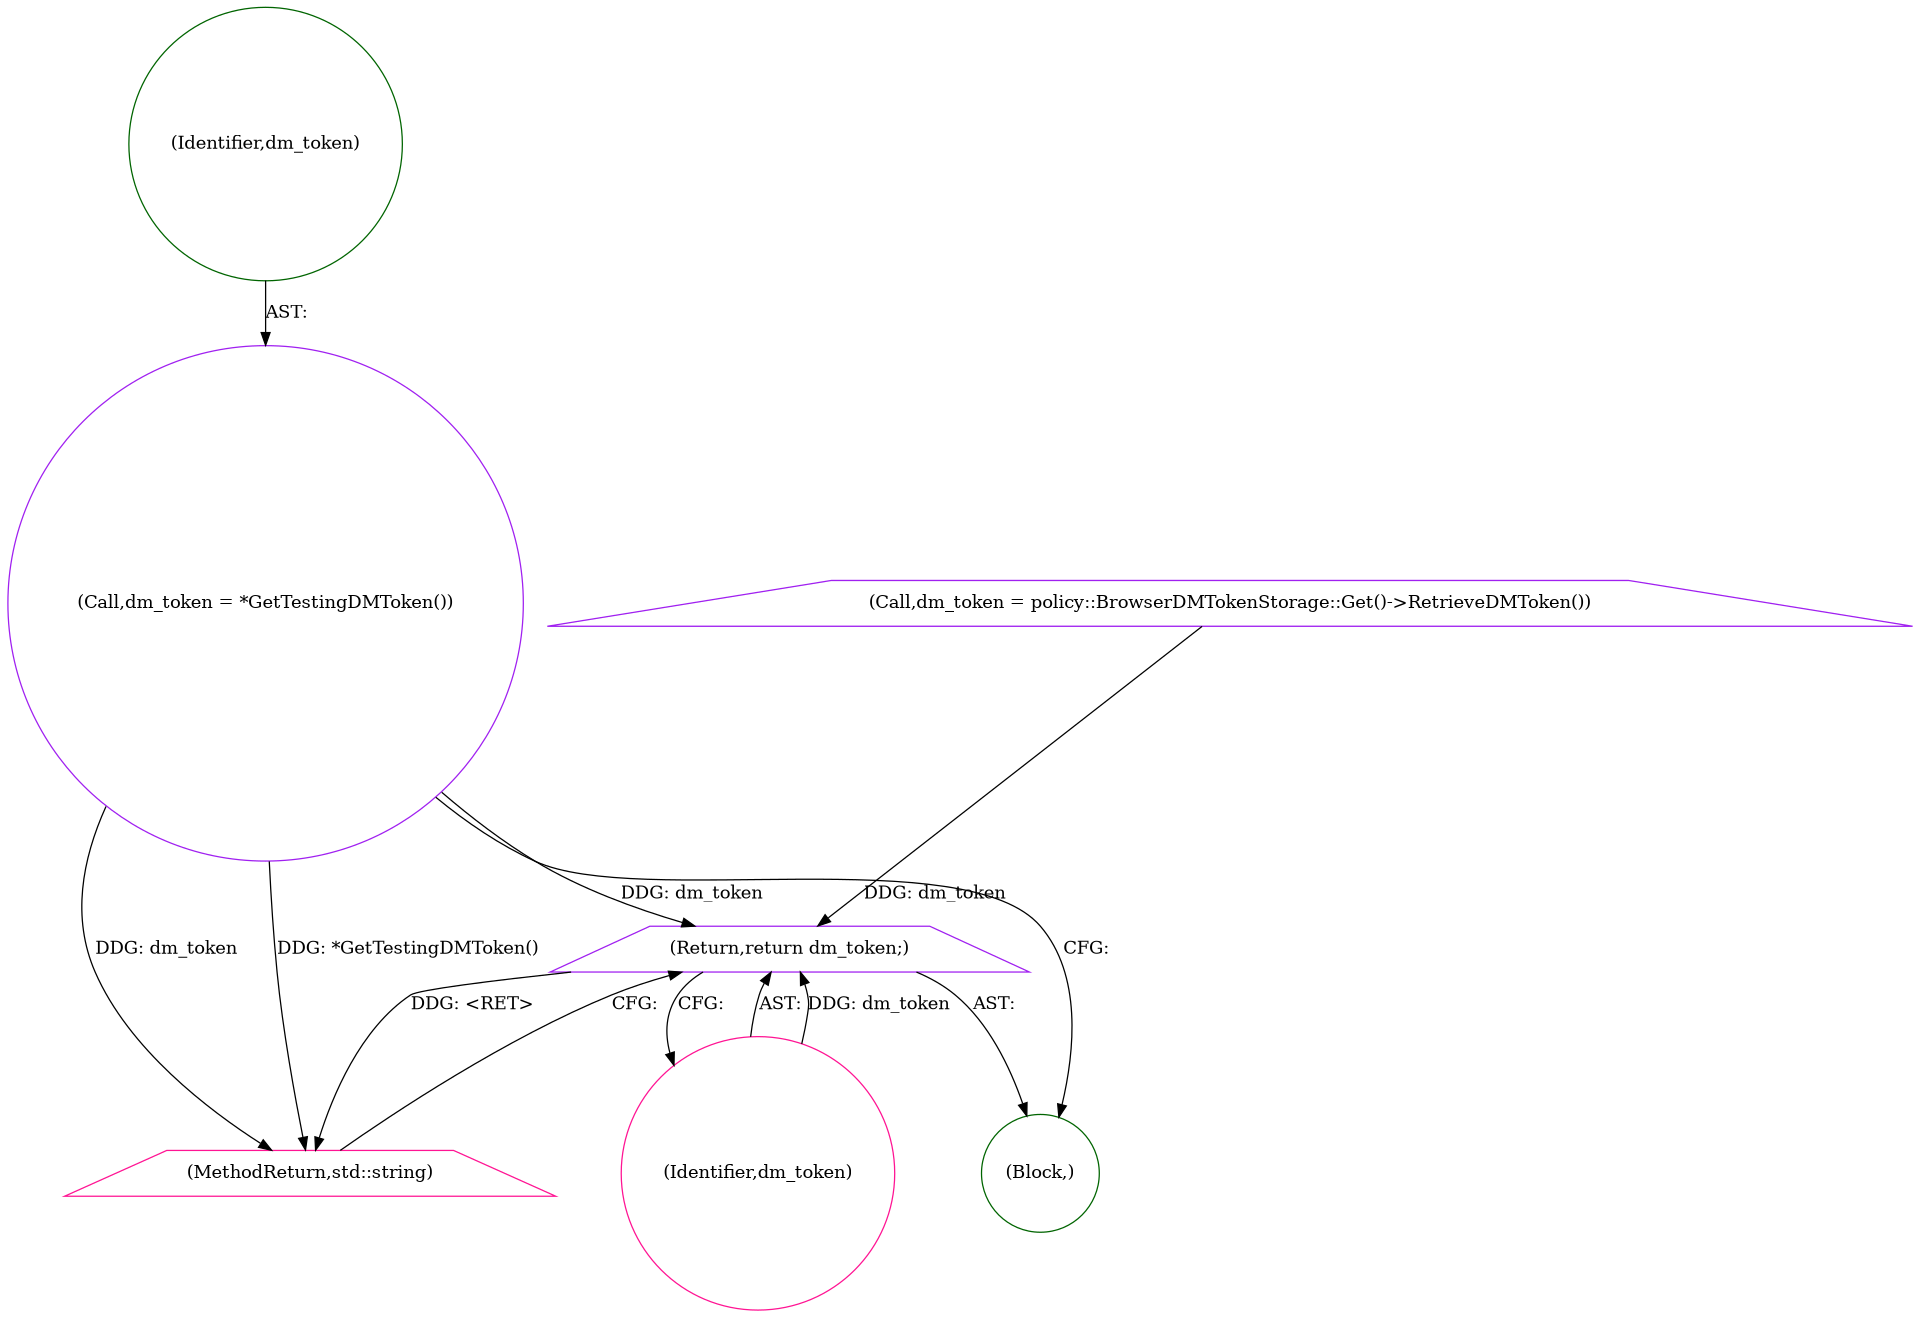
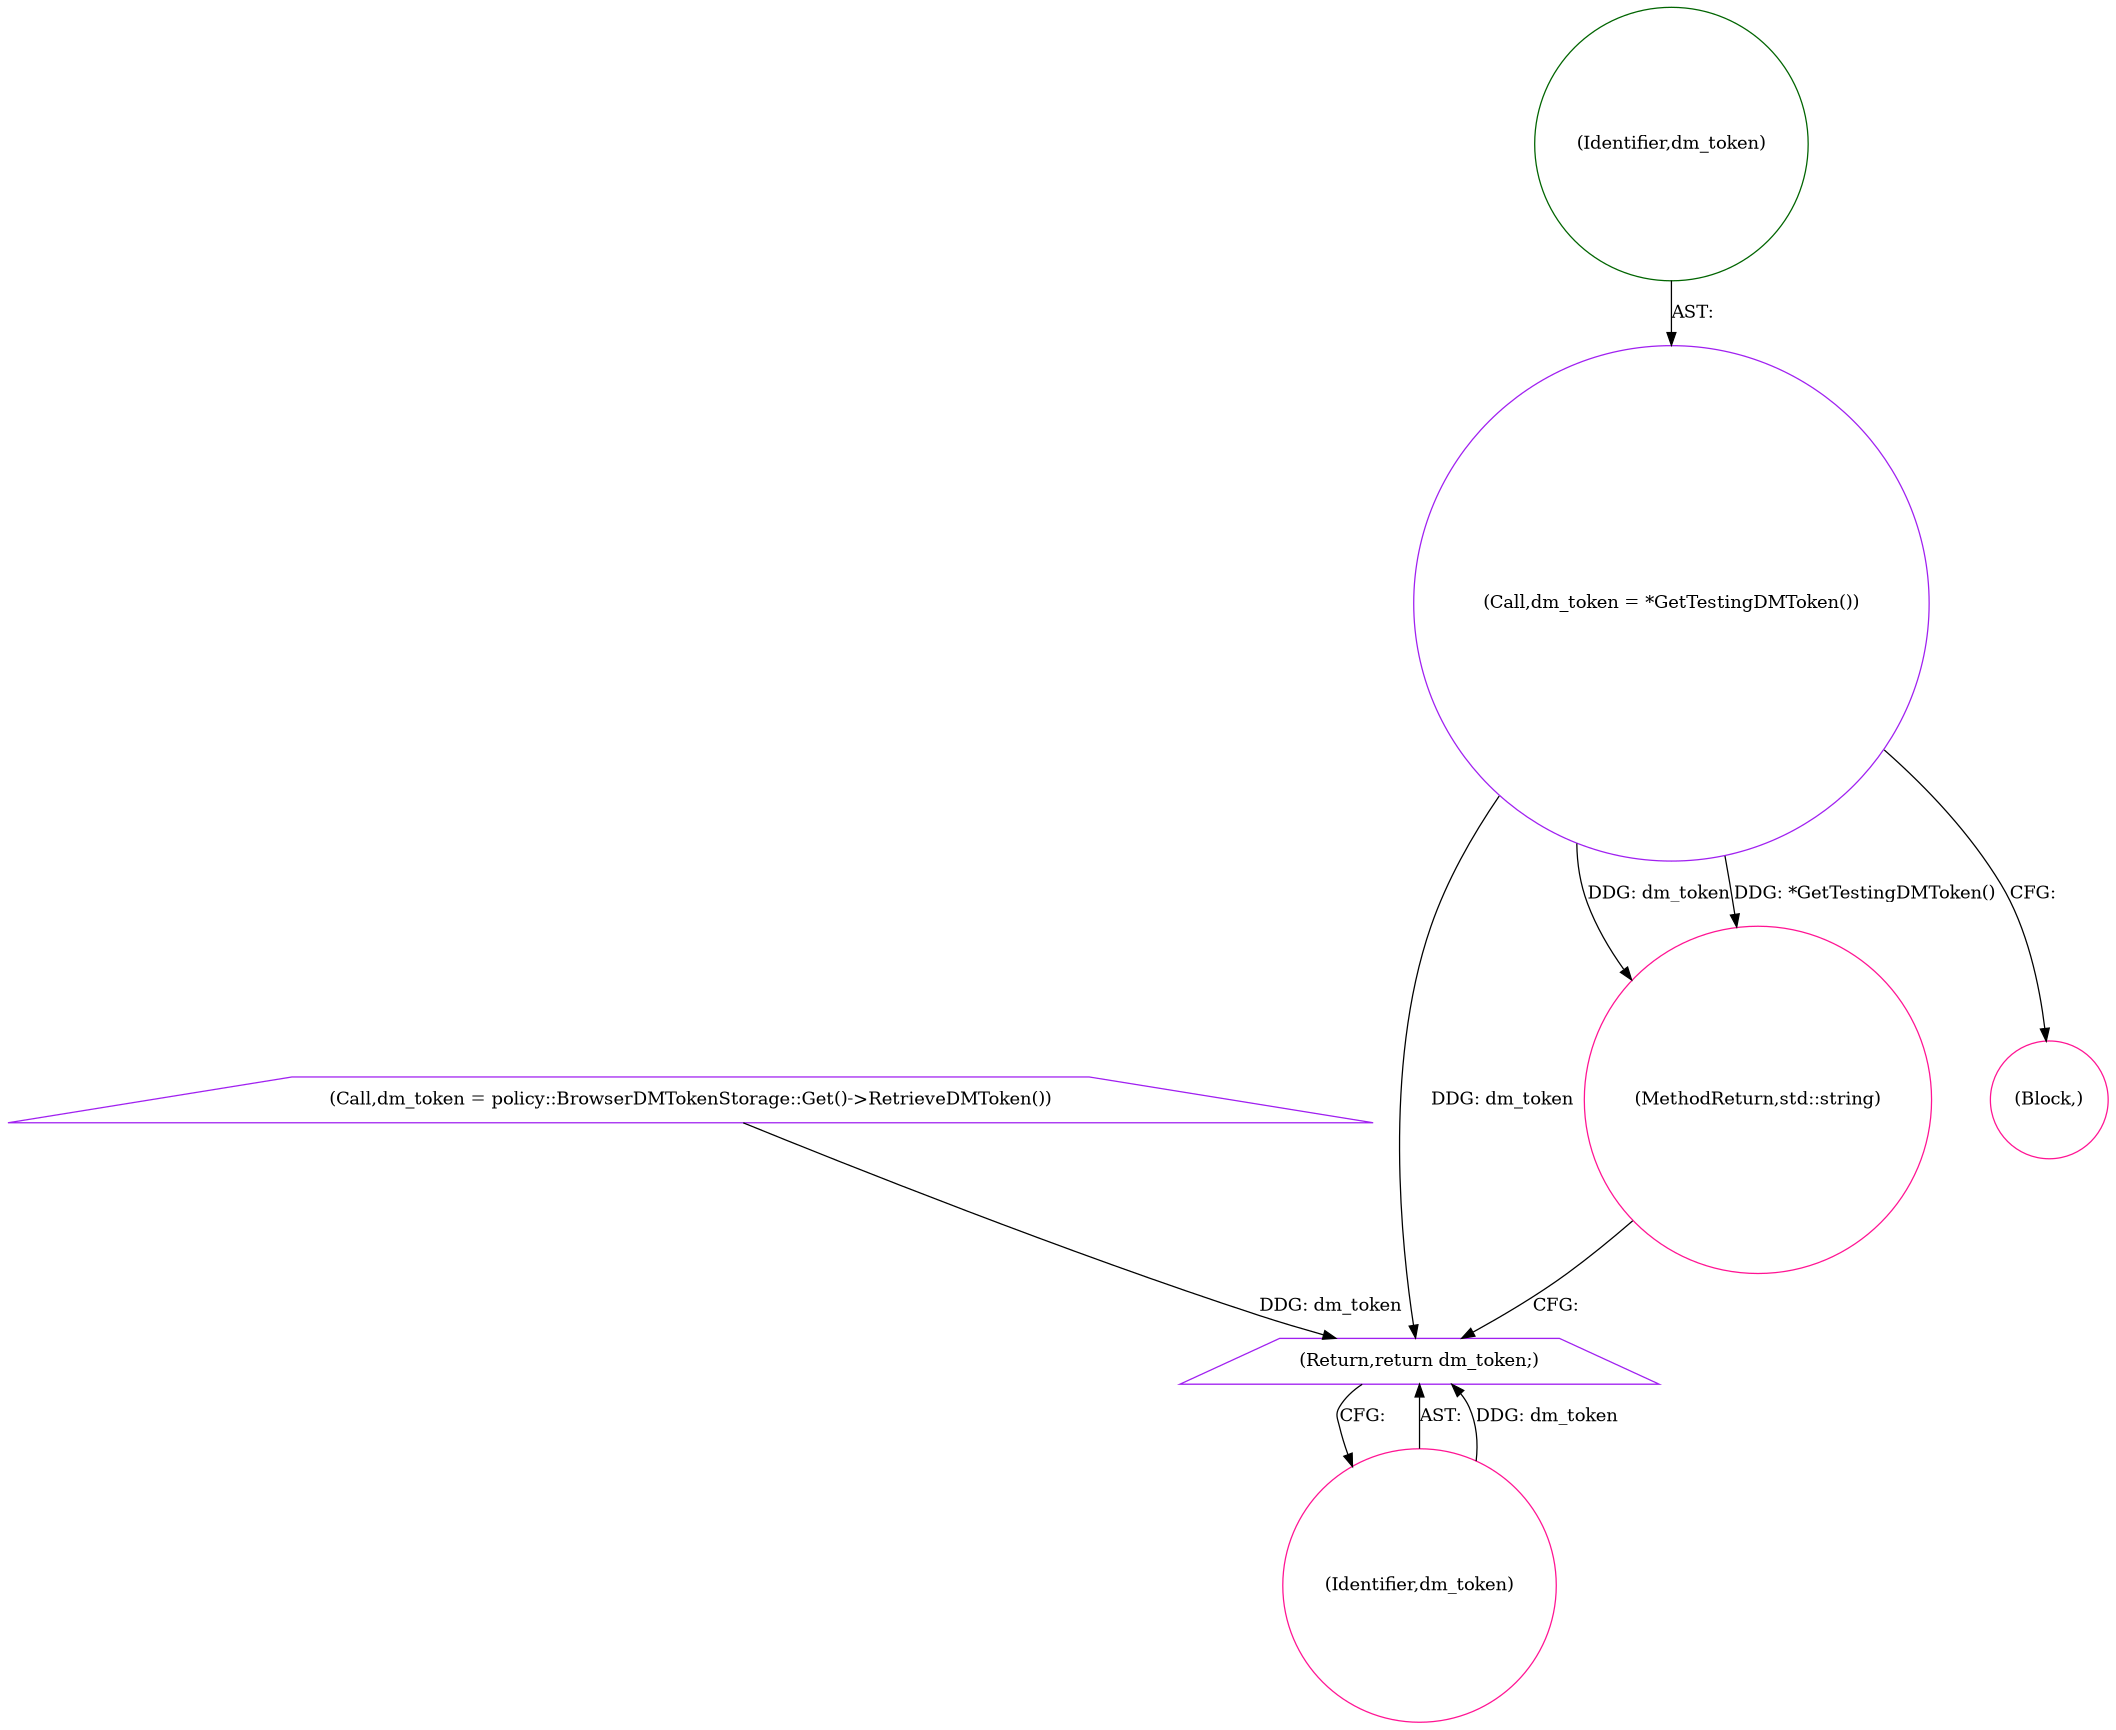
(407, 998) -> none
(984, 1026) -> none
(310, 1173) -> (1758, 1100)
(1040, 1173) -> (2049, 1100)
